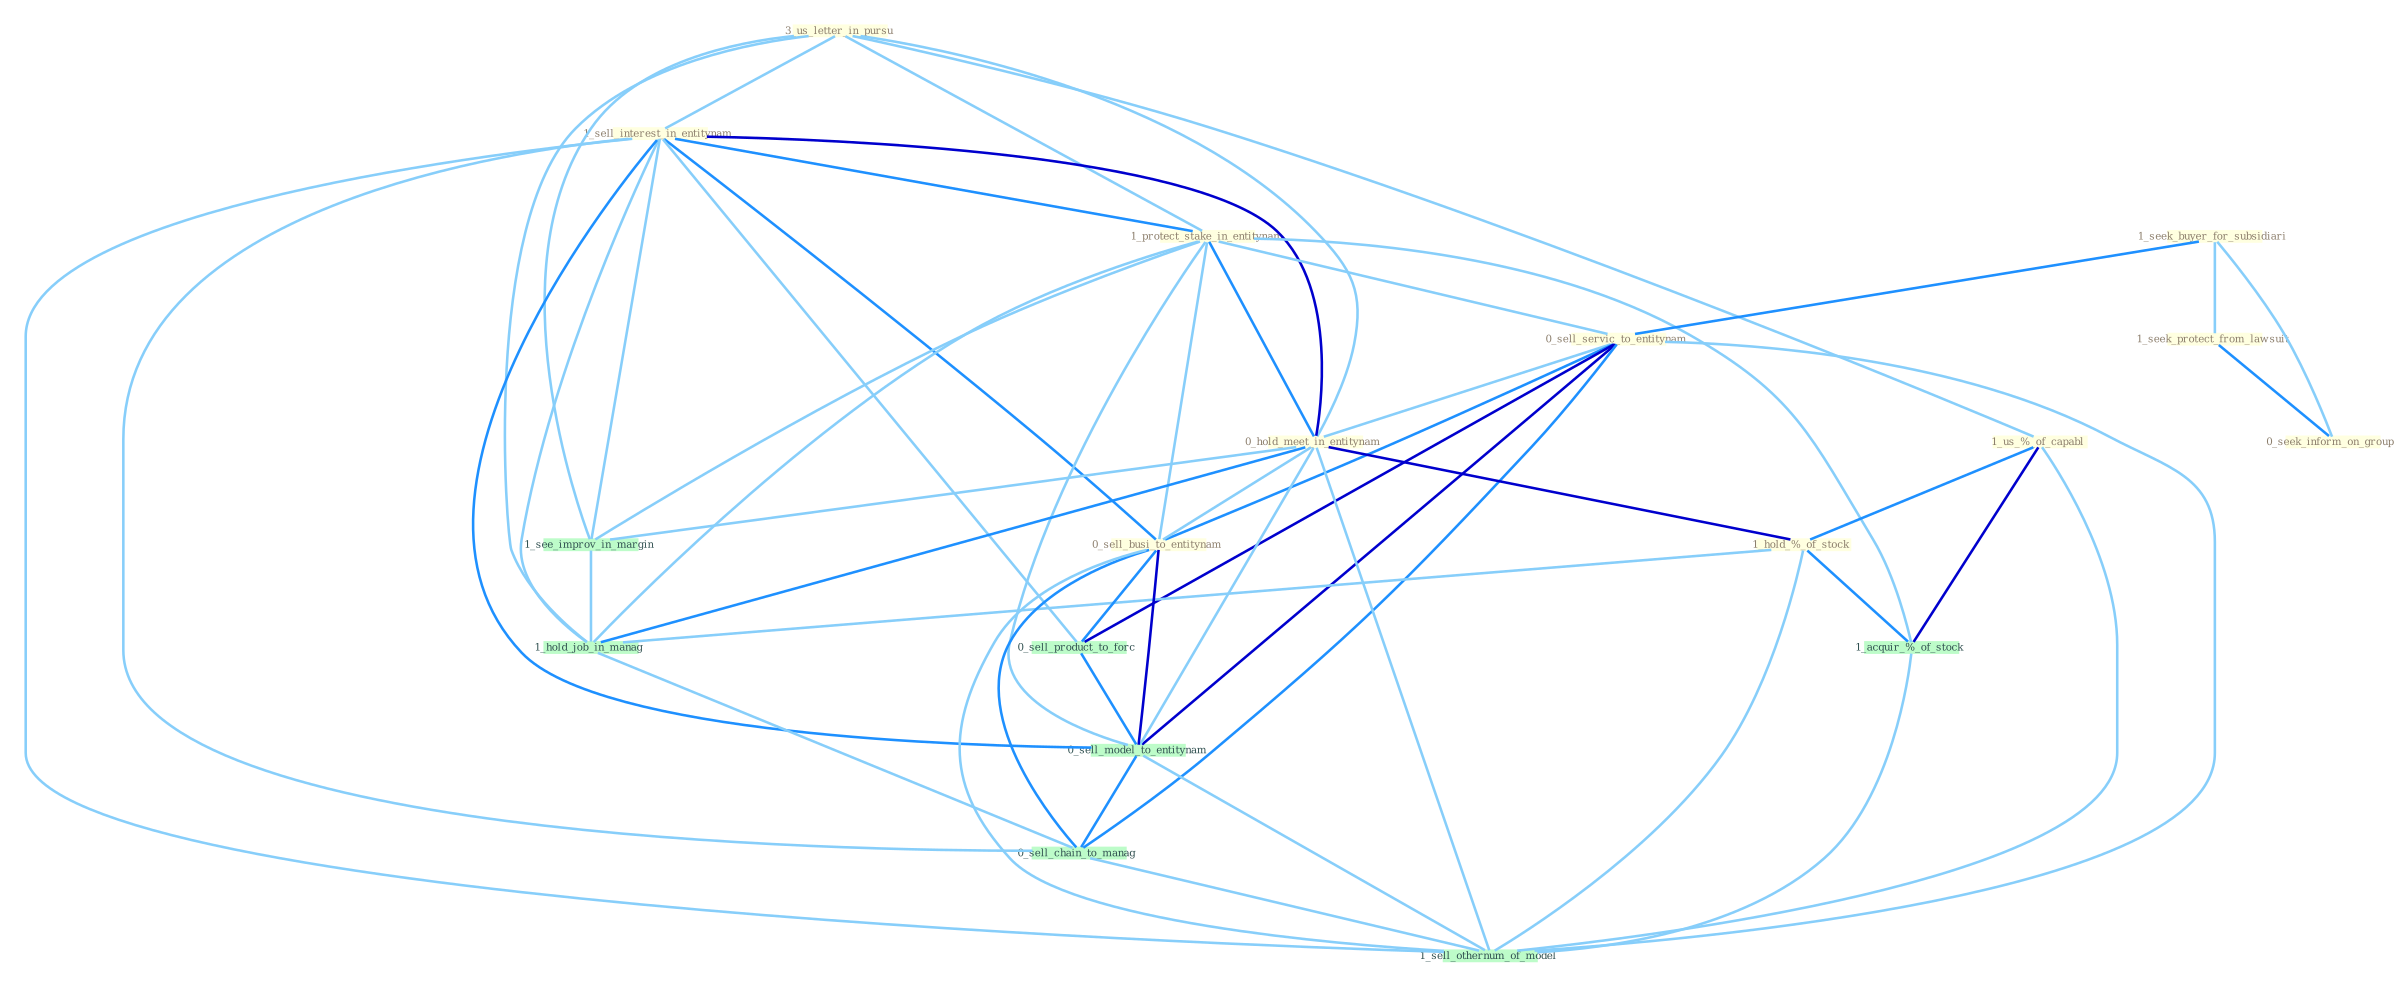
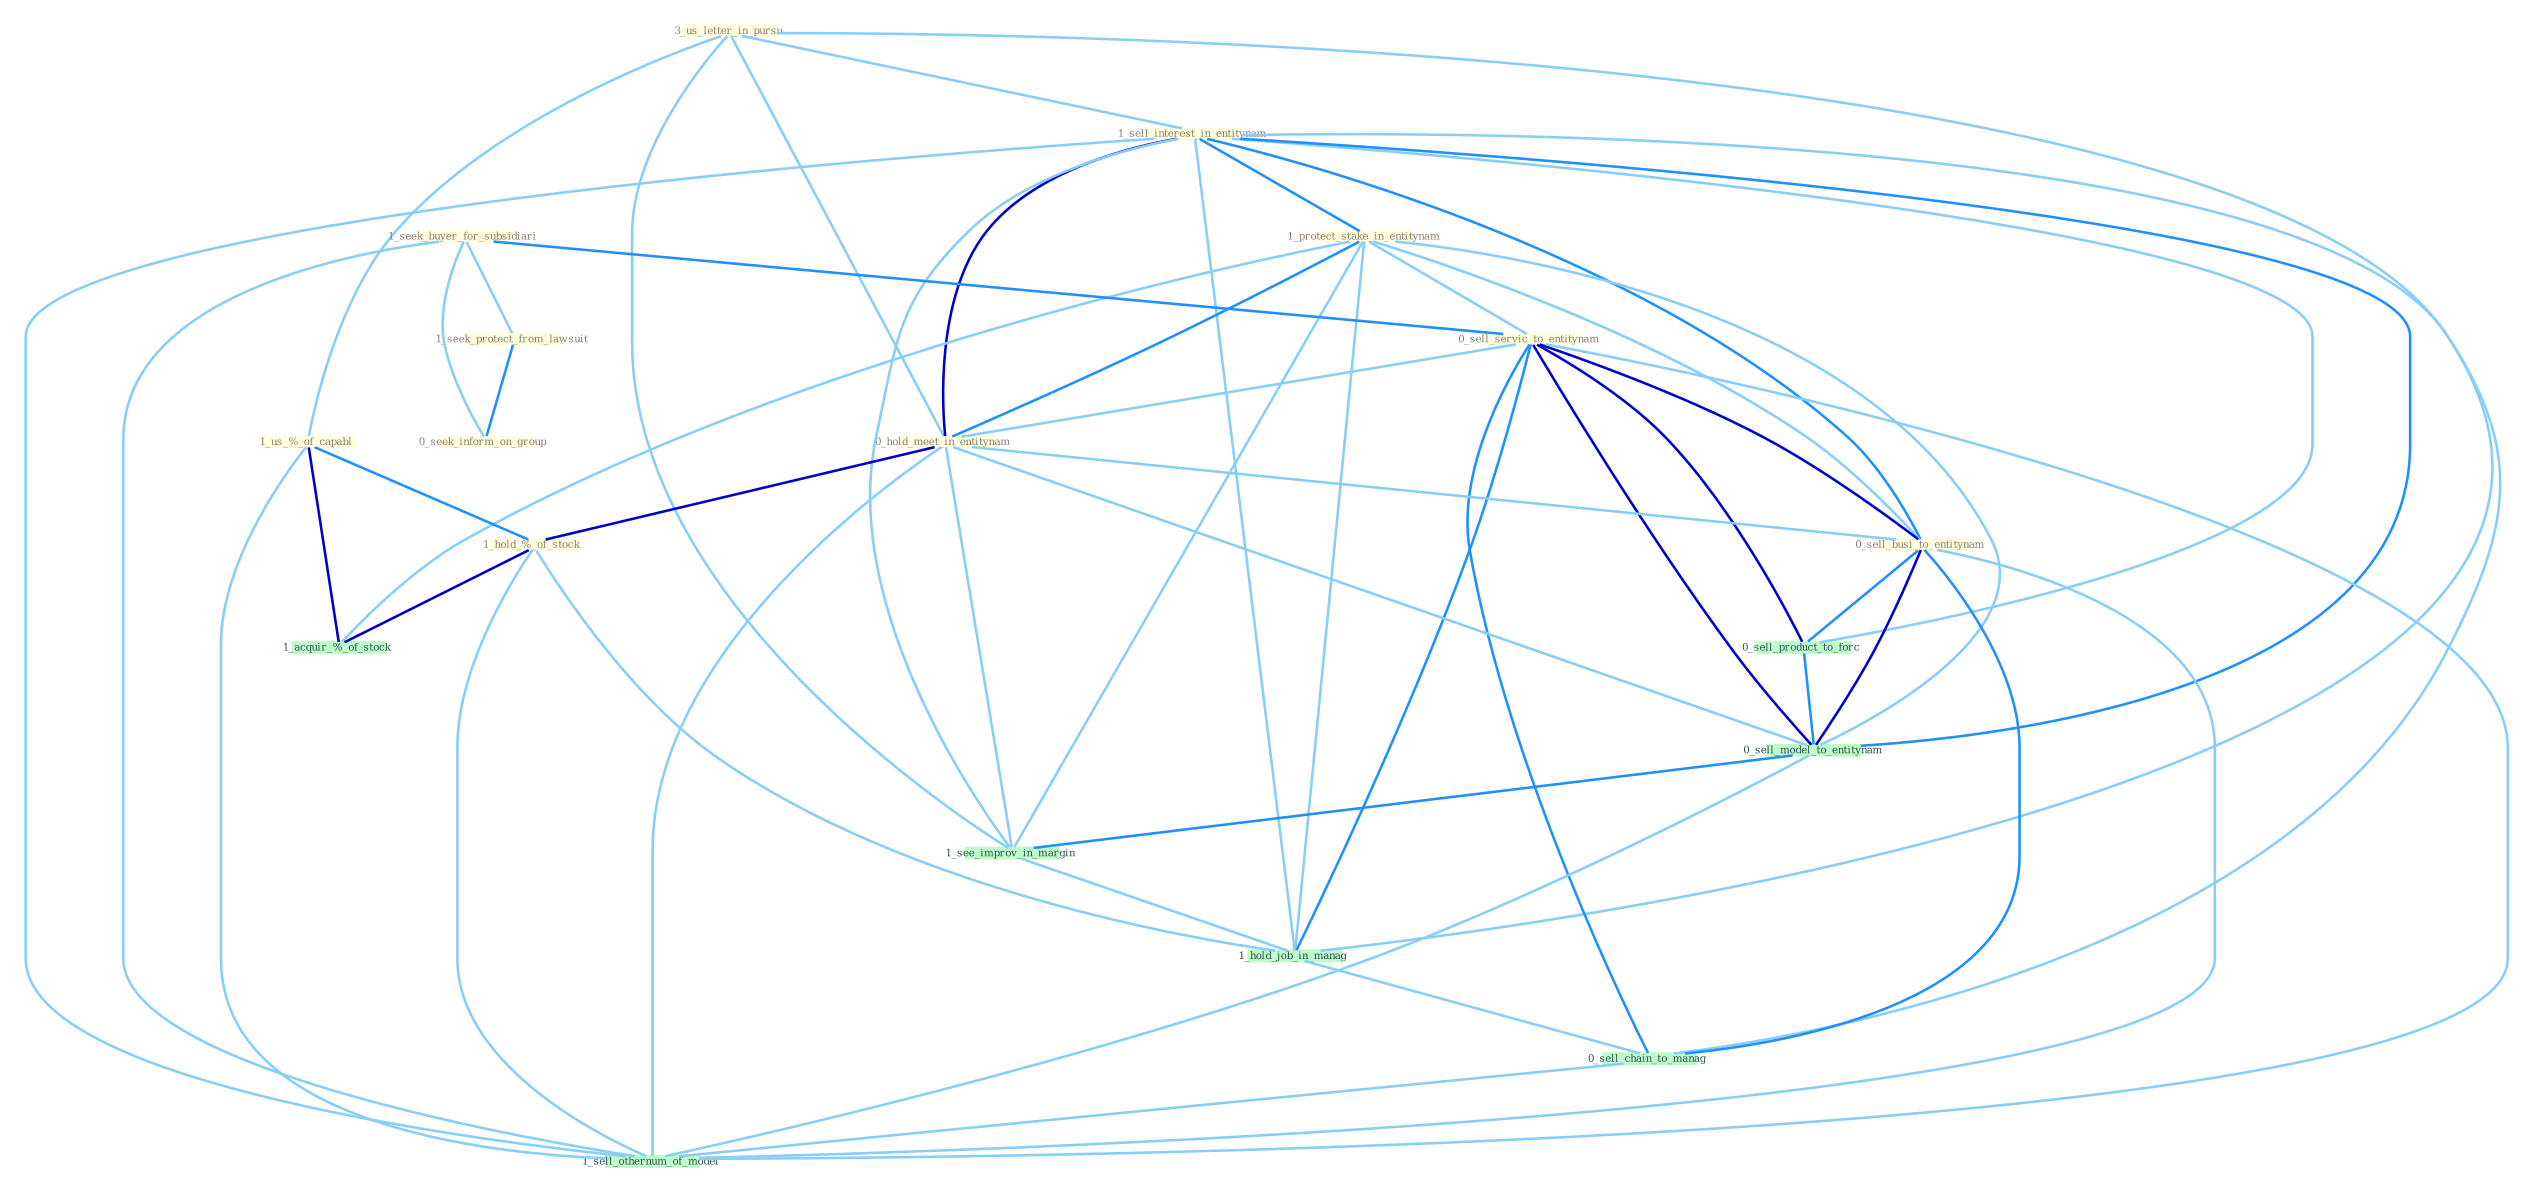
(1024, 134) -> none
(1401, 440) -> (1738, 424)
(953, 545) -> (1429, 653)
(1858, 596) -> (437, 596)
(1109, 802) -> (1413, 802)
(1792, 882) -> (123, 781)
